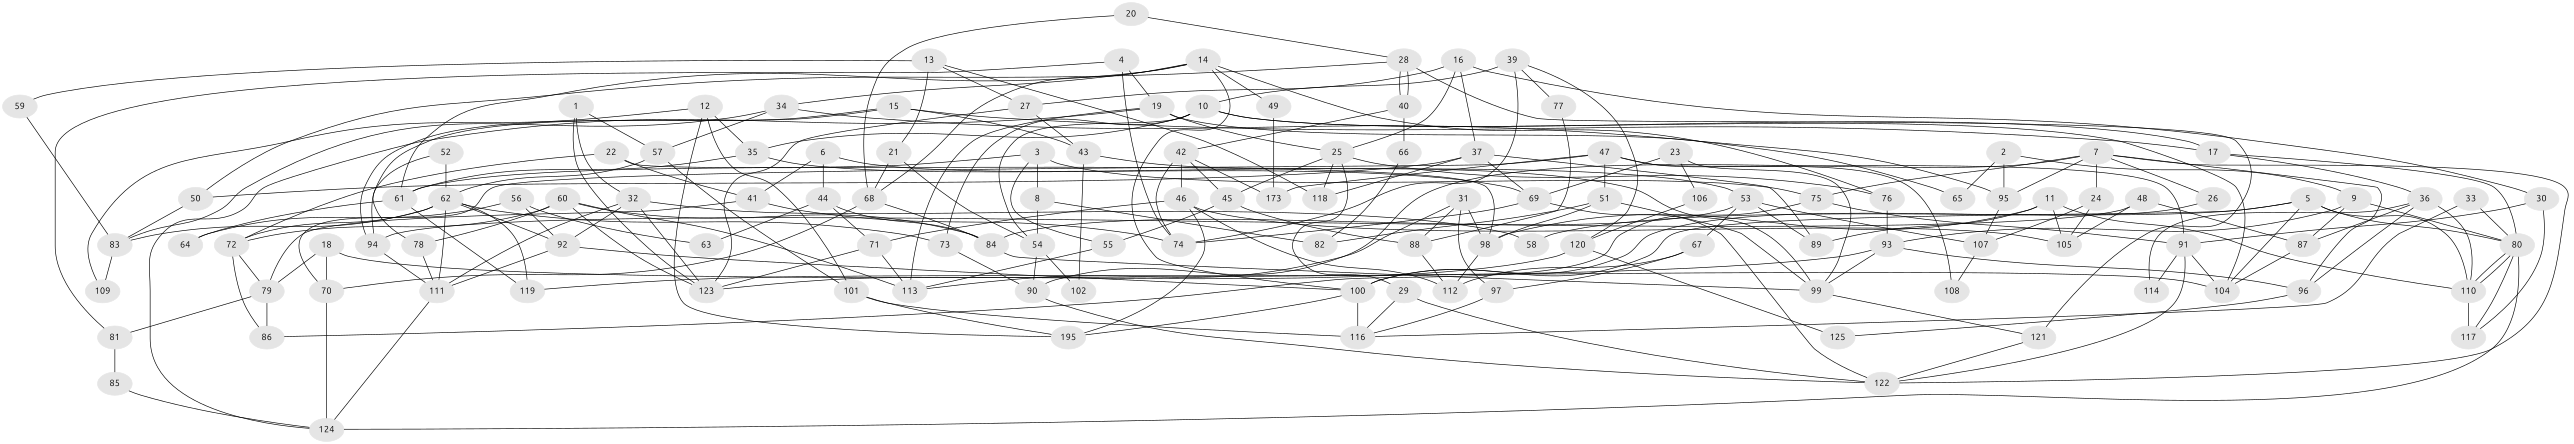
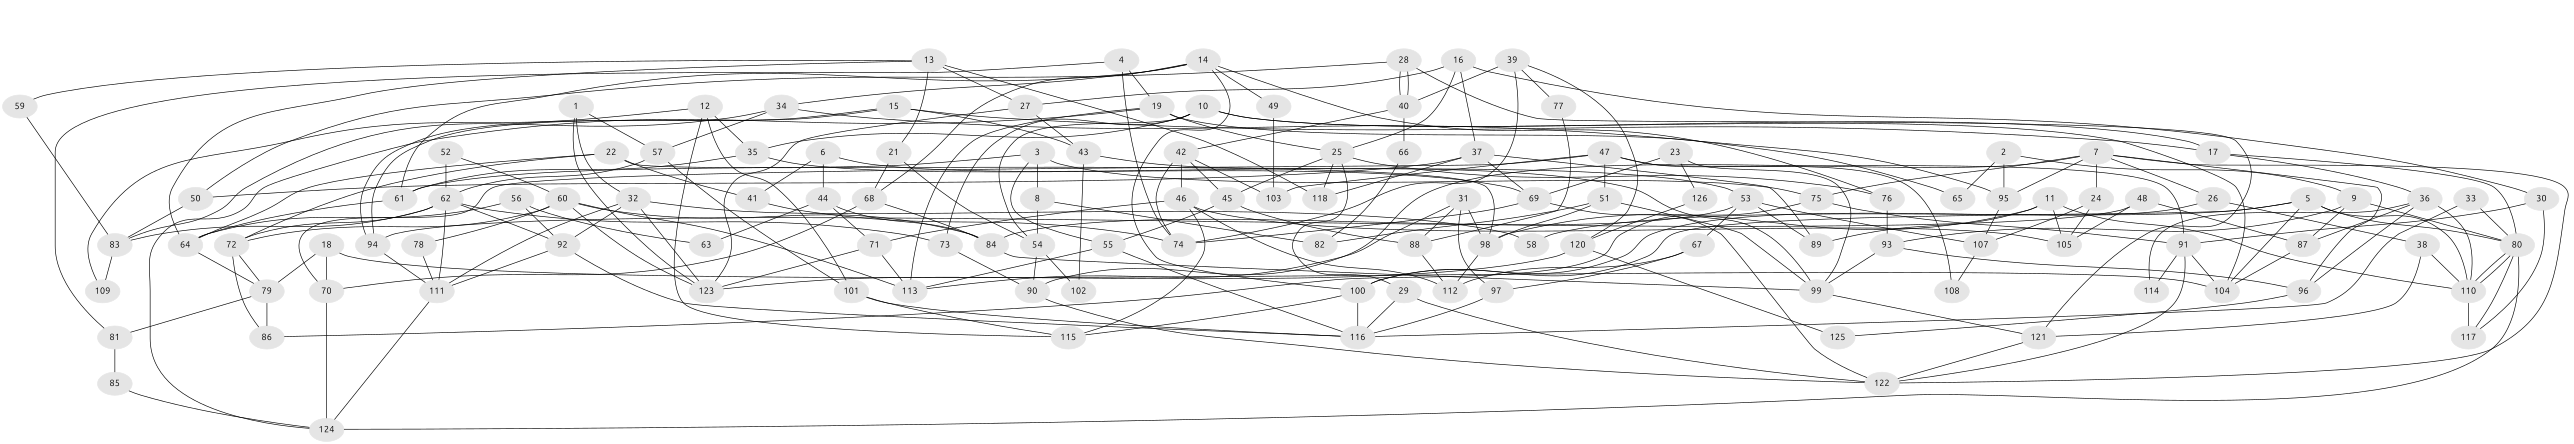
(1131, 14) -> none
none -> (460, 82)
(1373, 85) -> (1458, 83)
none -> (391, 173)
(386, 176) -> (506, 174)
(1274, 199) -> (1274, 199)
(1700, 199) -> (1700, 199)
(478, 216) -> (226, 268)
none -> (2422, 245)
(941, 271) -> (933, 319)
(527, 291) -> none
none -> (1238, 295)
(1068, 338) -> (1068, 338)
